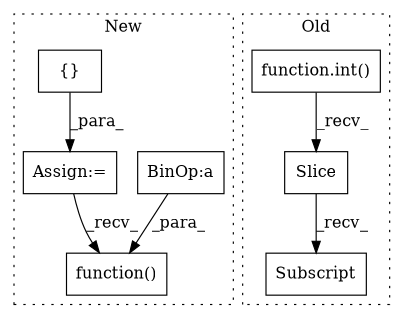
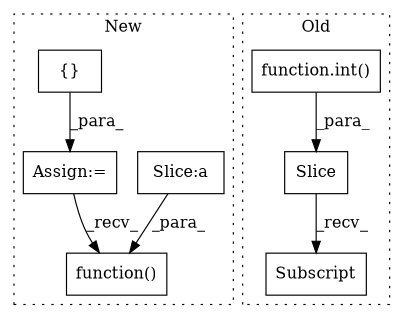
(343, 122) -> (343, 122)
(181, 173) -> (181, 173)
